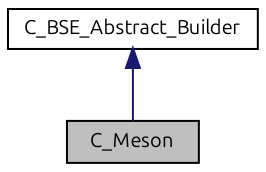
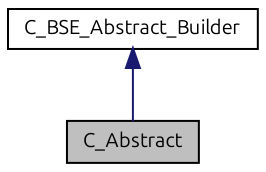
(133, 142) -> (133, 142)
